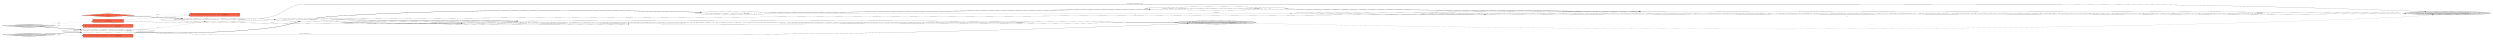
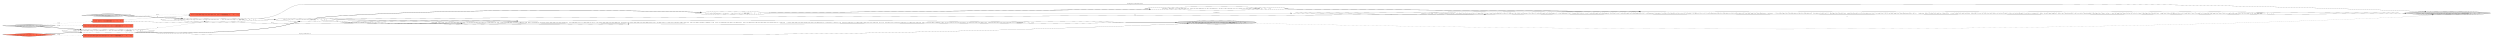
(108, 15) -> (108, 15)
(29, 35) -> (29, 35)
